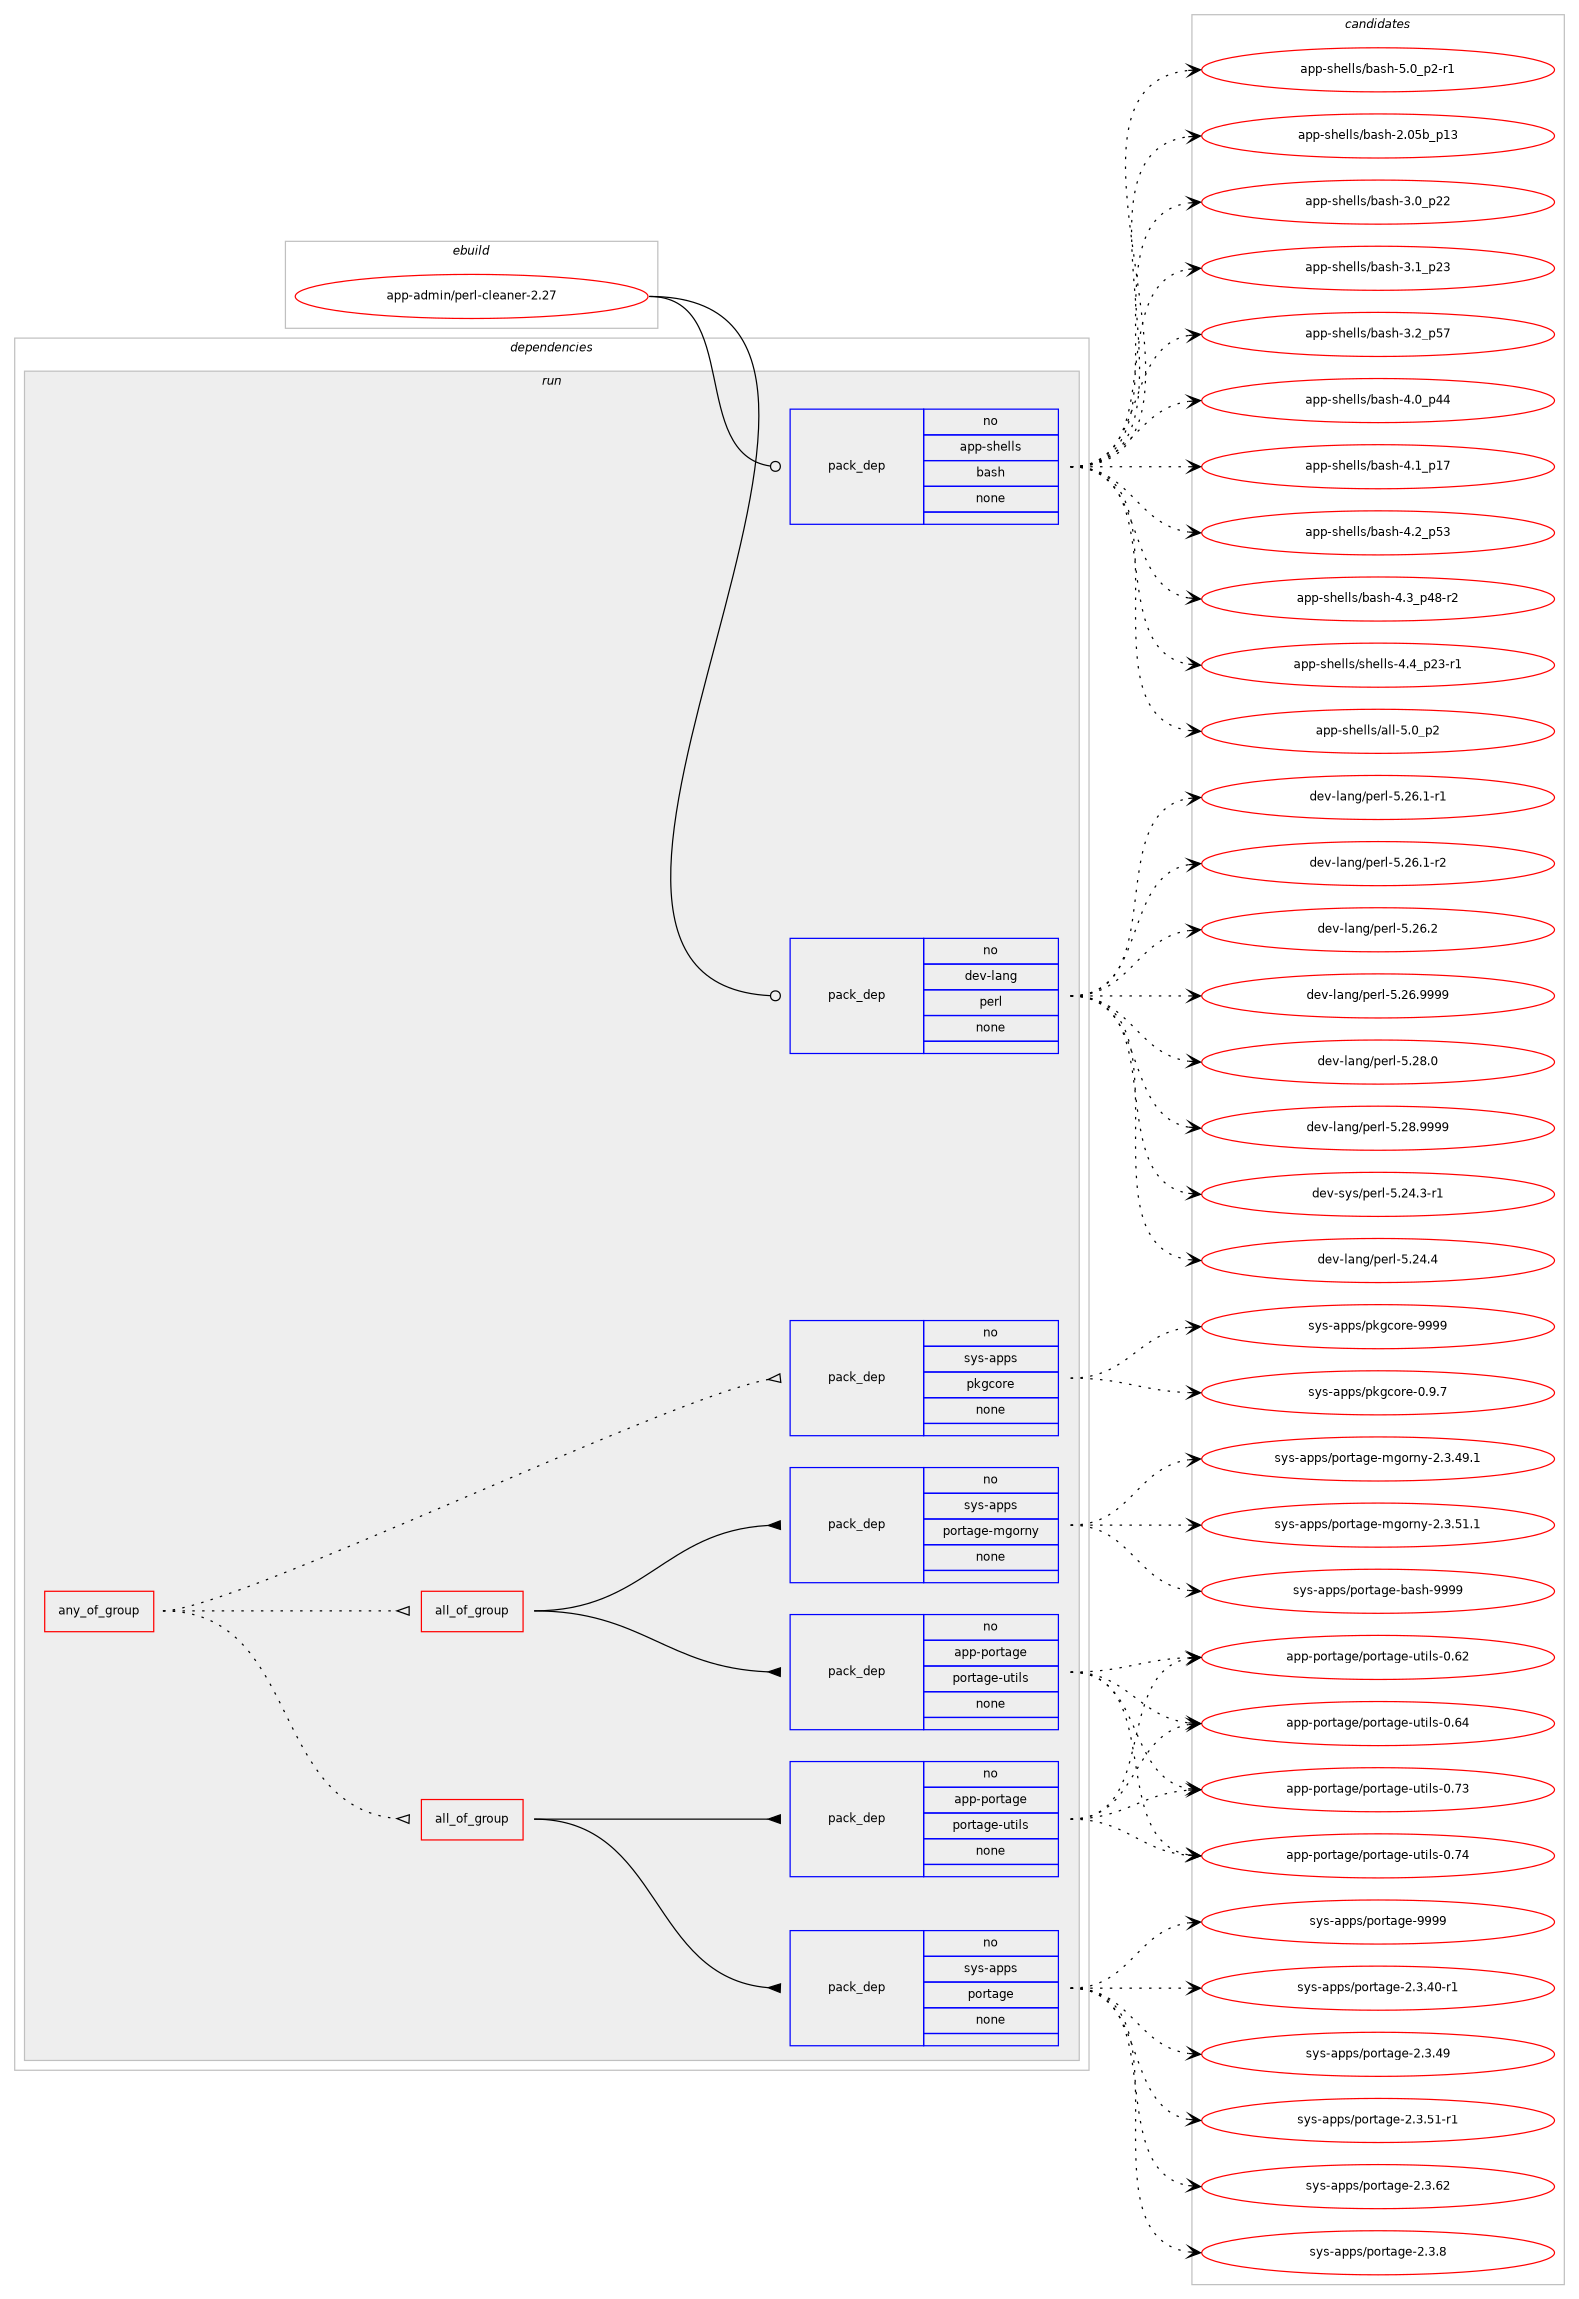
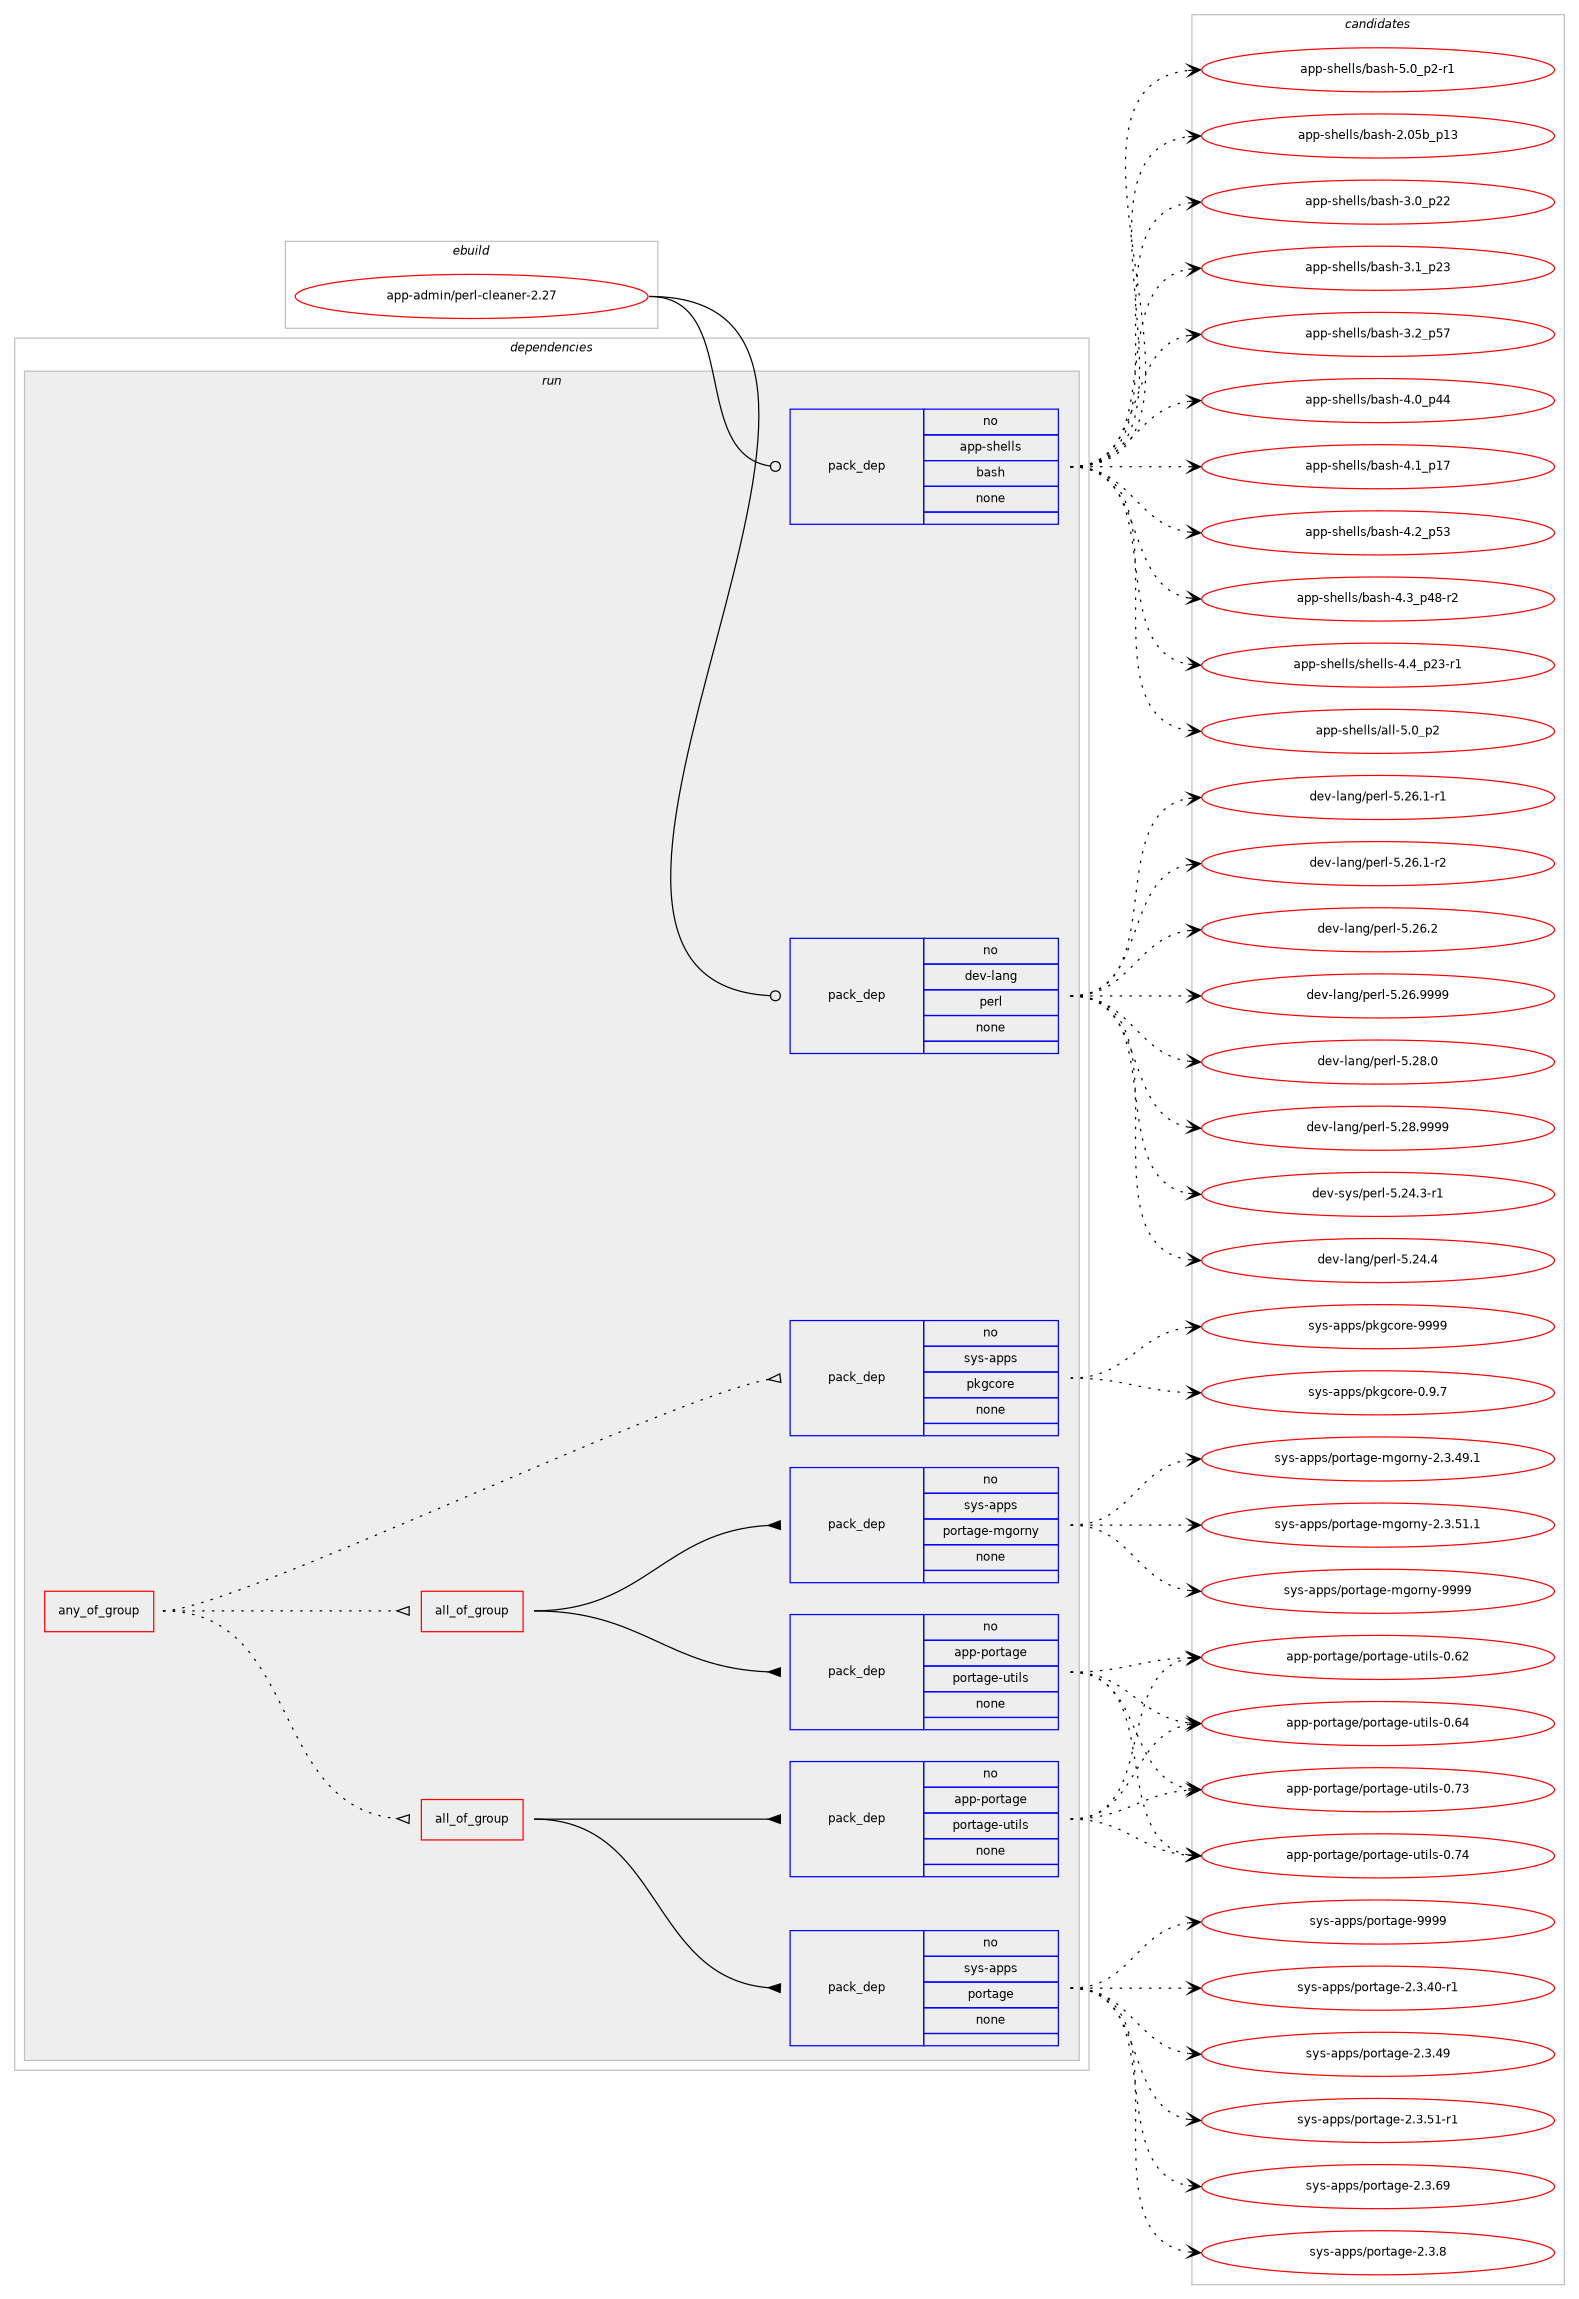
(1378, 1591) -> (1378, 1591)
(1378, 2187) -> (1378, 2187)
